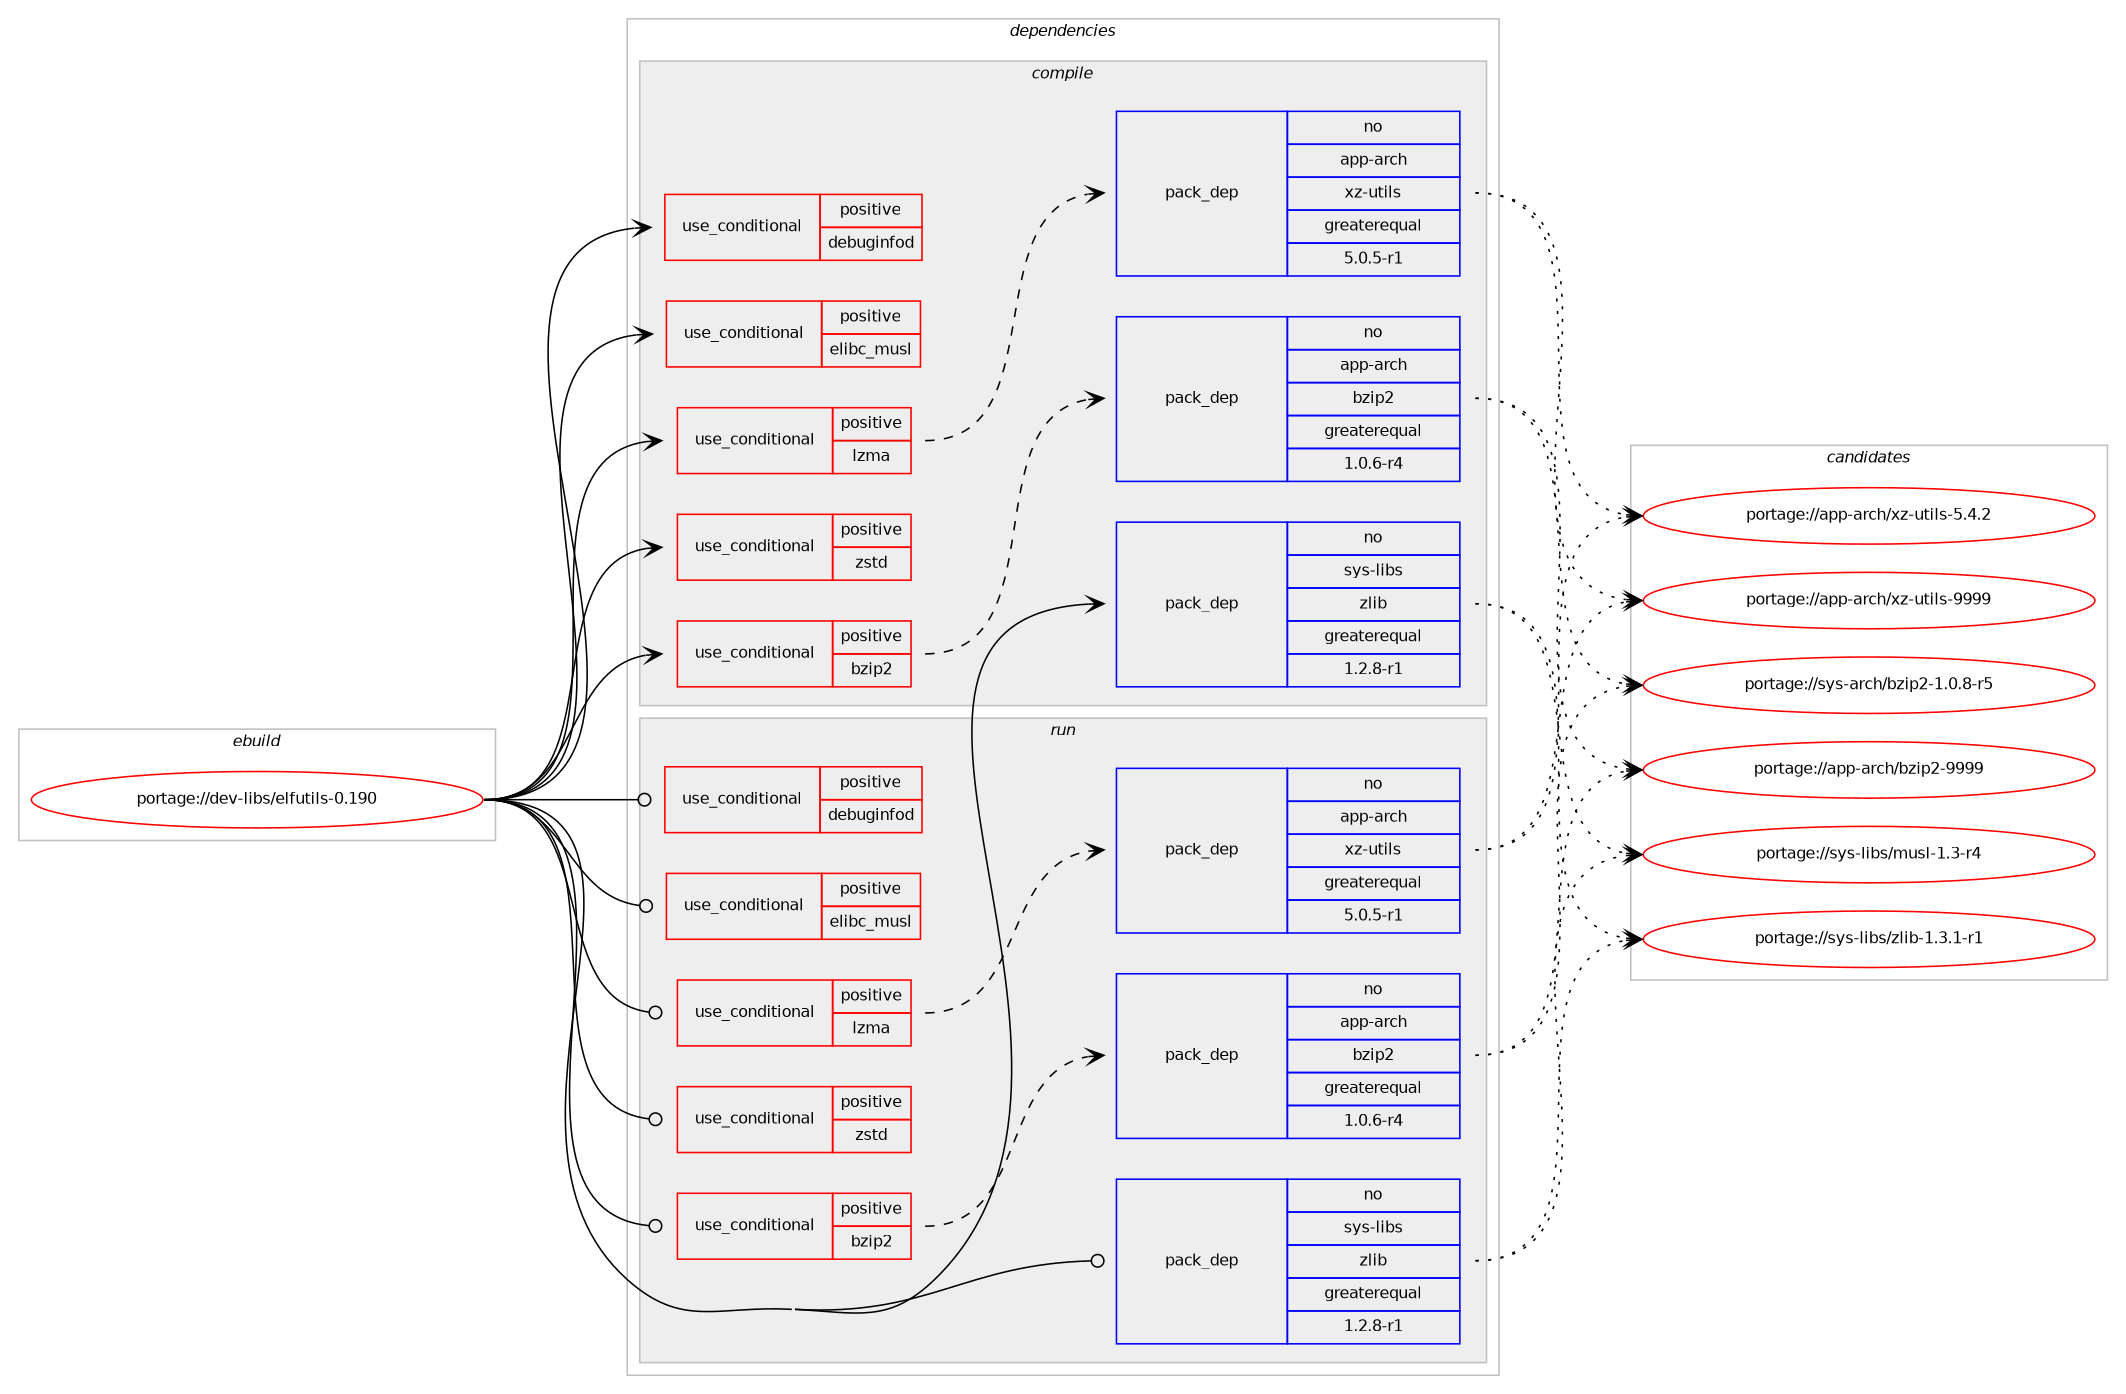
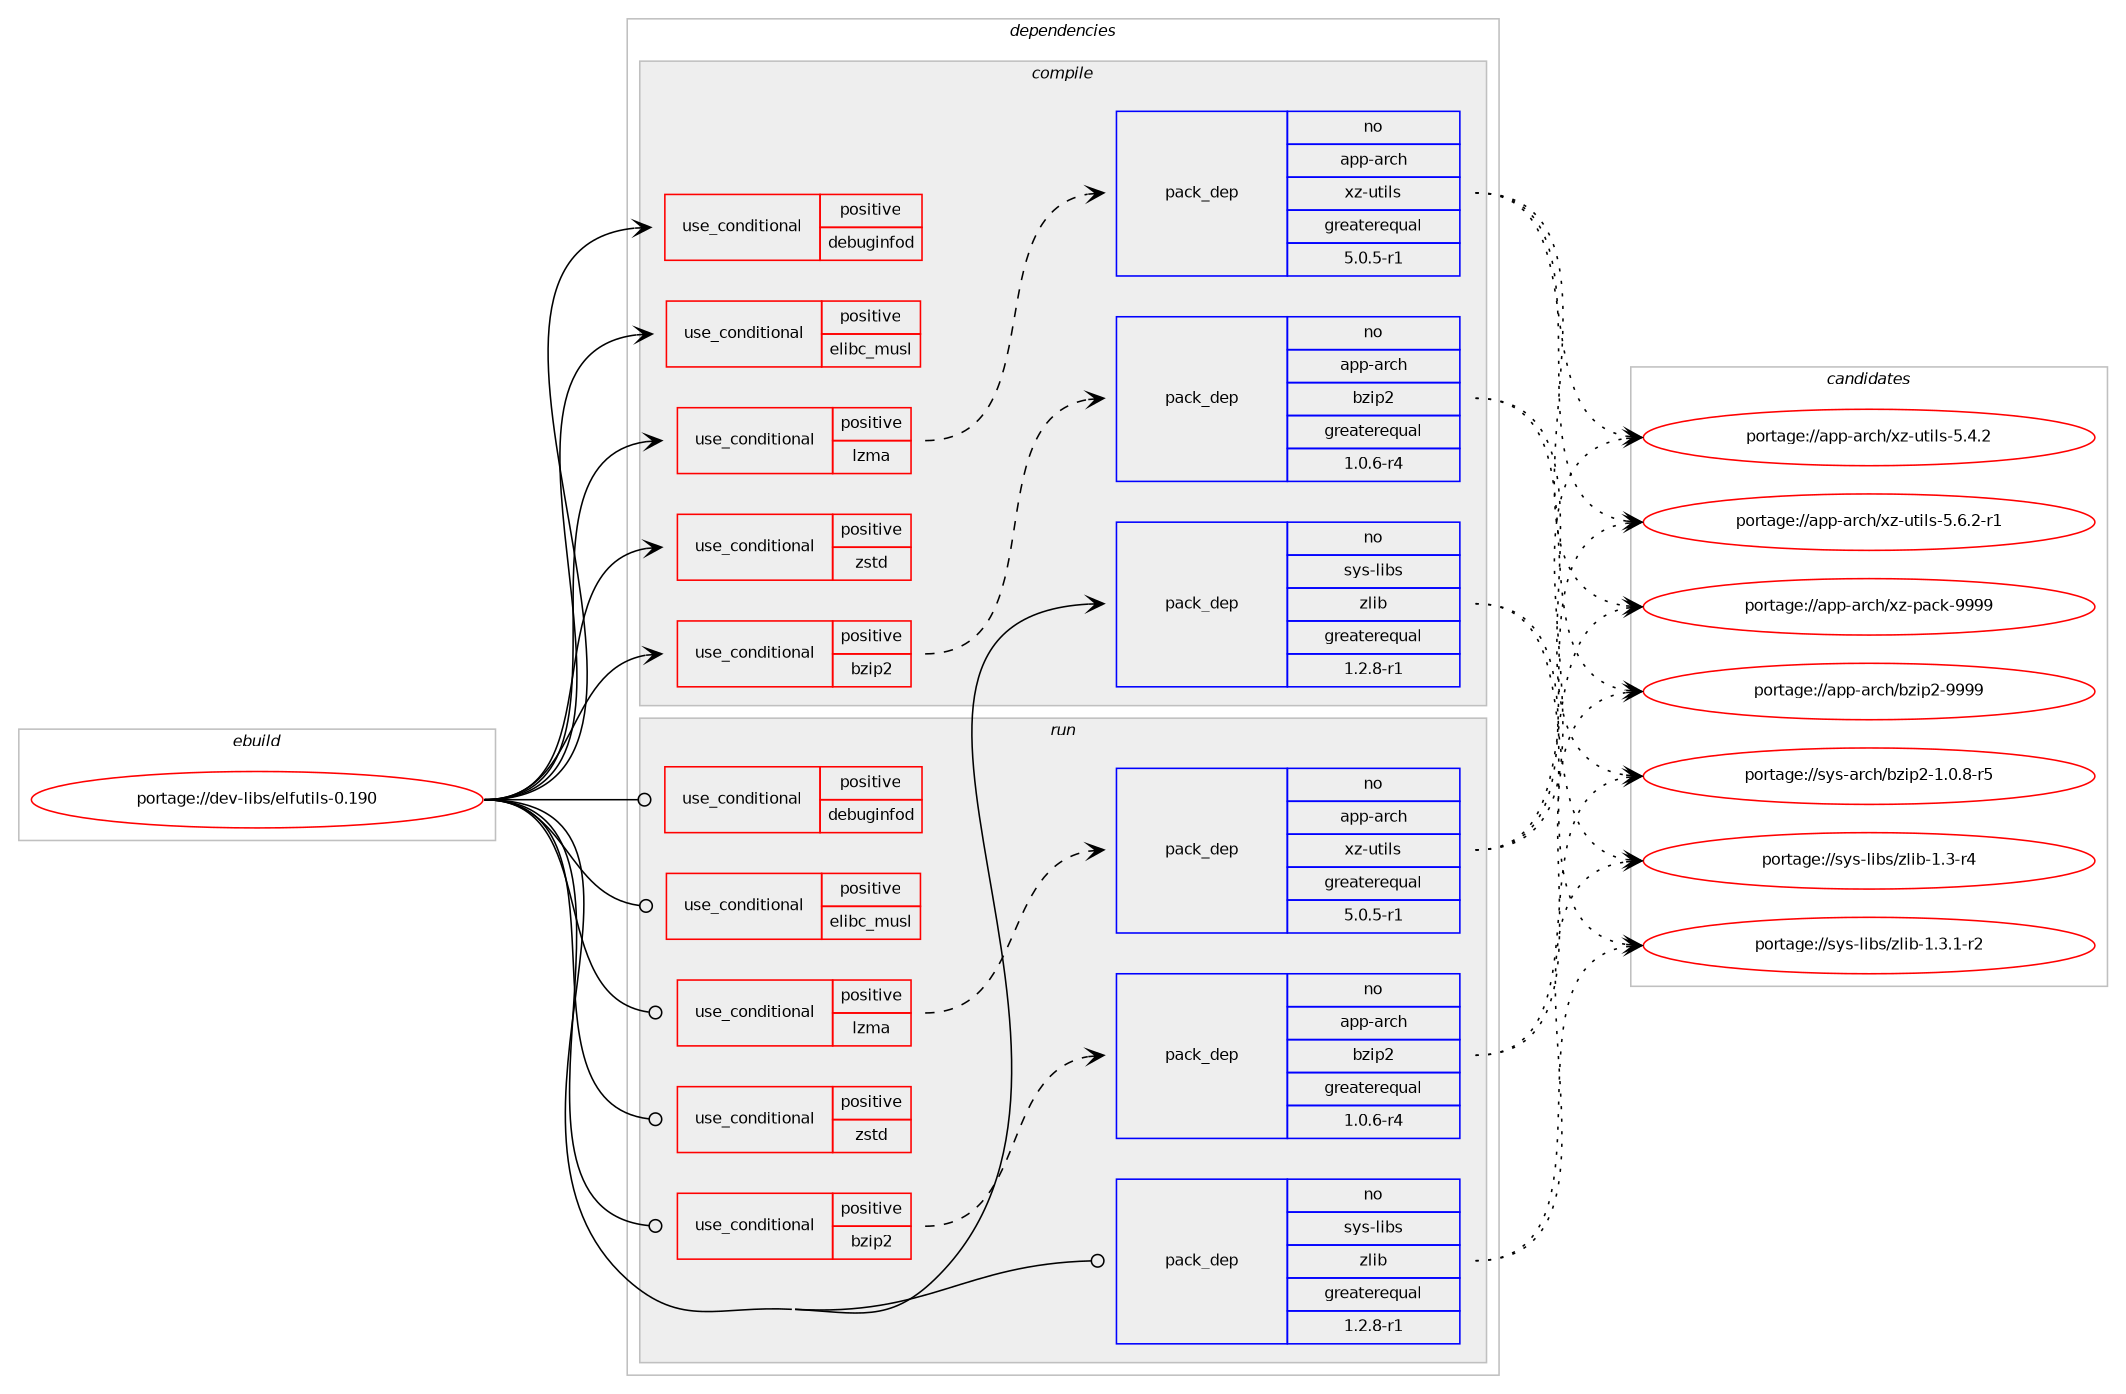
none -> (1869, 522)
(1869, 601) -> (1869, 607)
(1869, 855) -> (1869, 861)
(1869, 939) -> (1869, 946)
